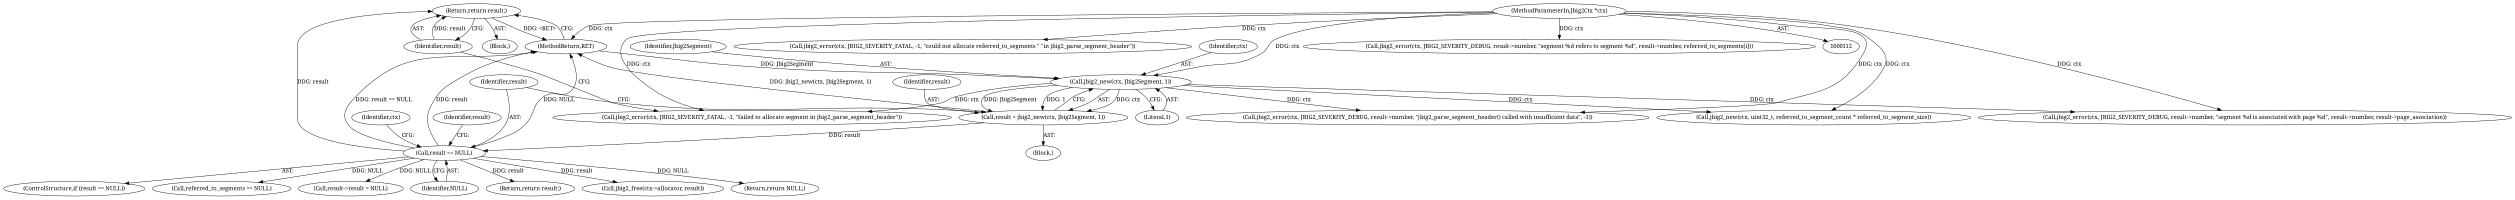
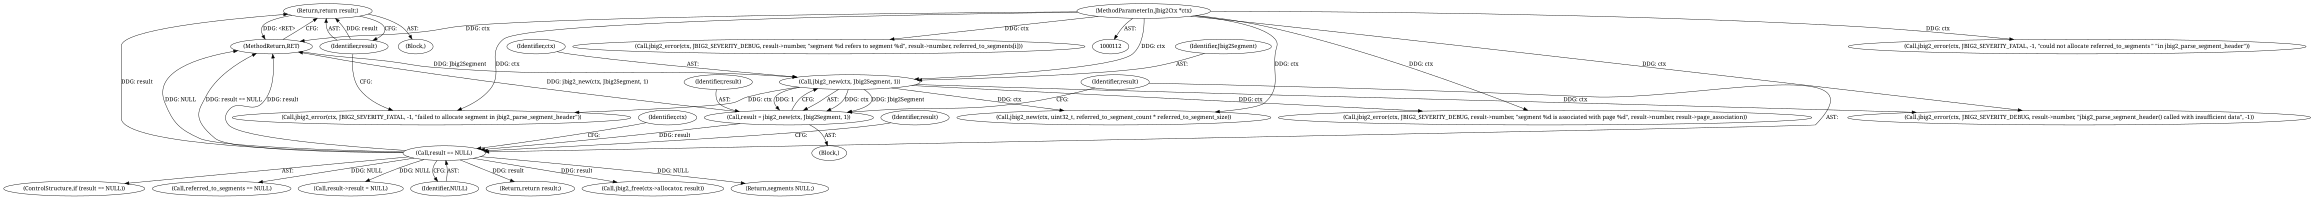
(1157, 118) -> none
(775, 189) -> (780, 189)
